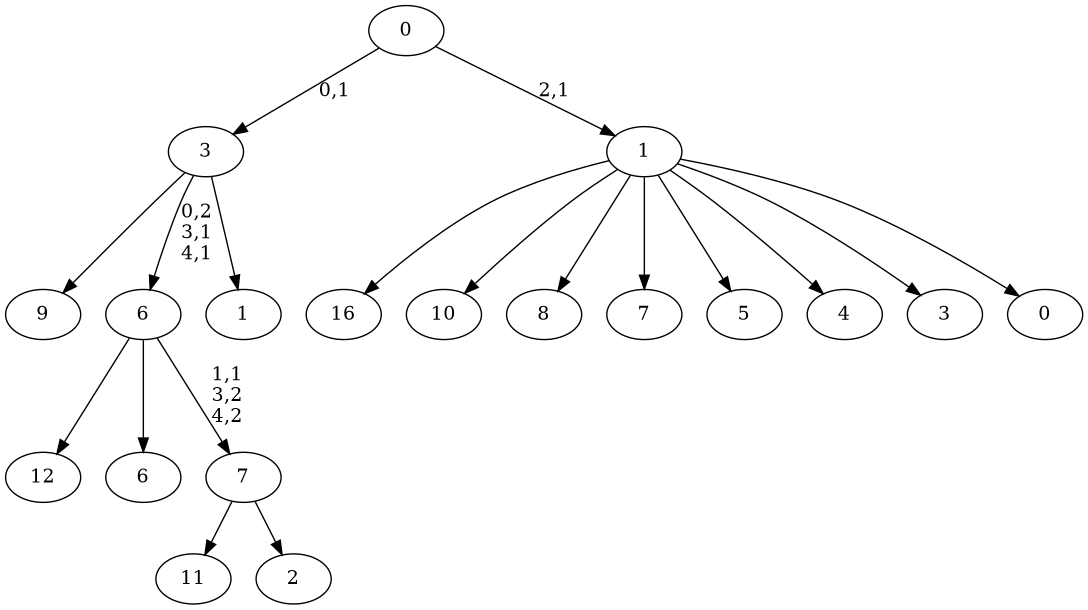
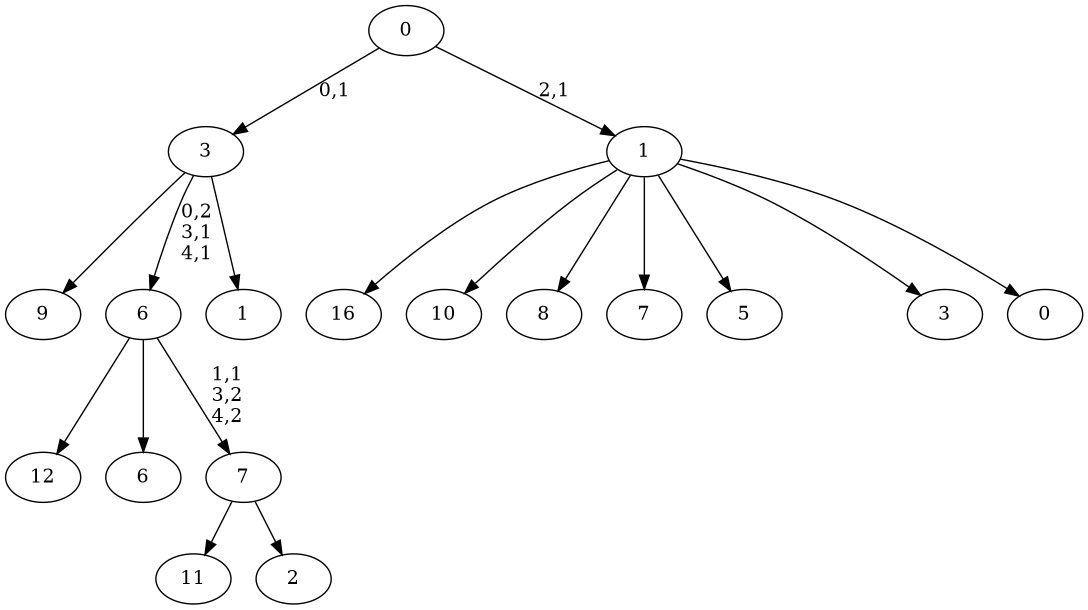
(845, 315) -> none
